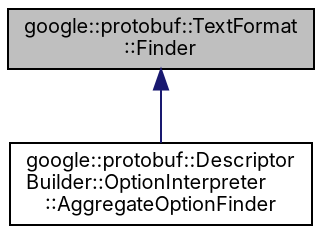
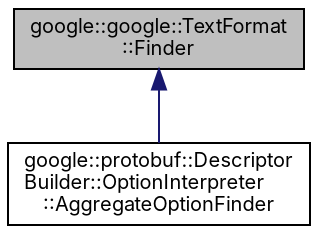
(161, 39) -> (159, 39)
